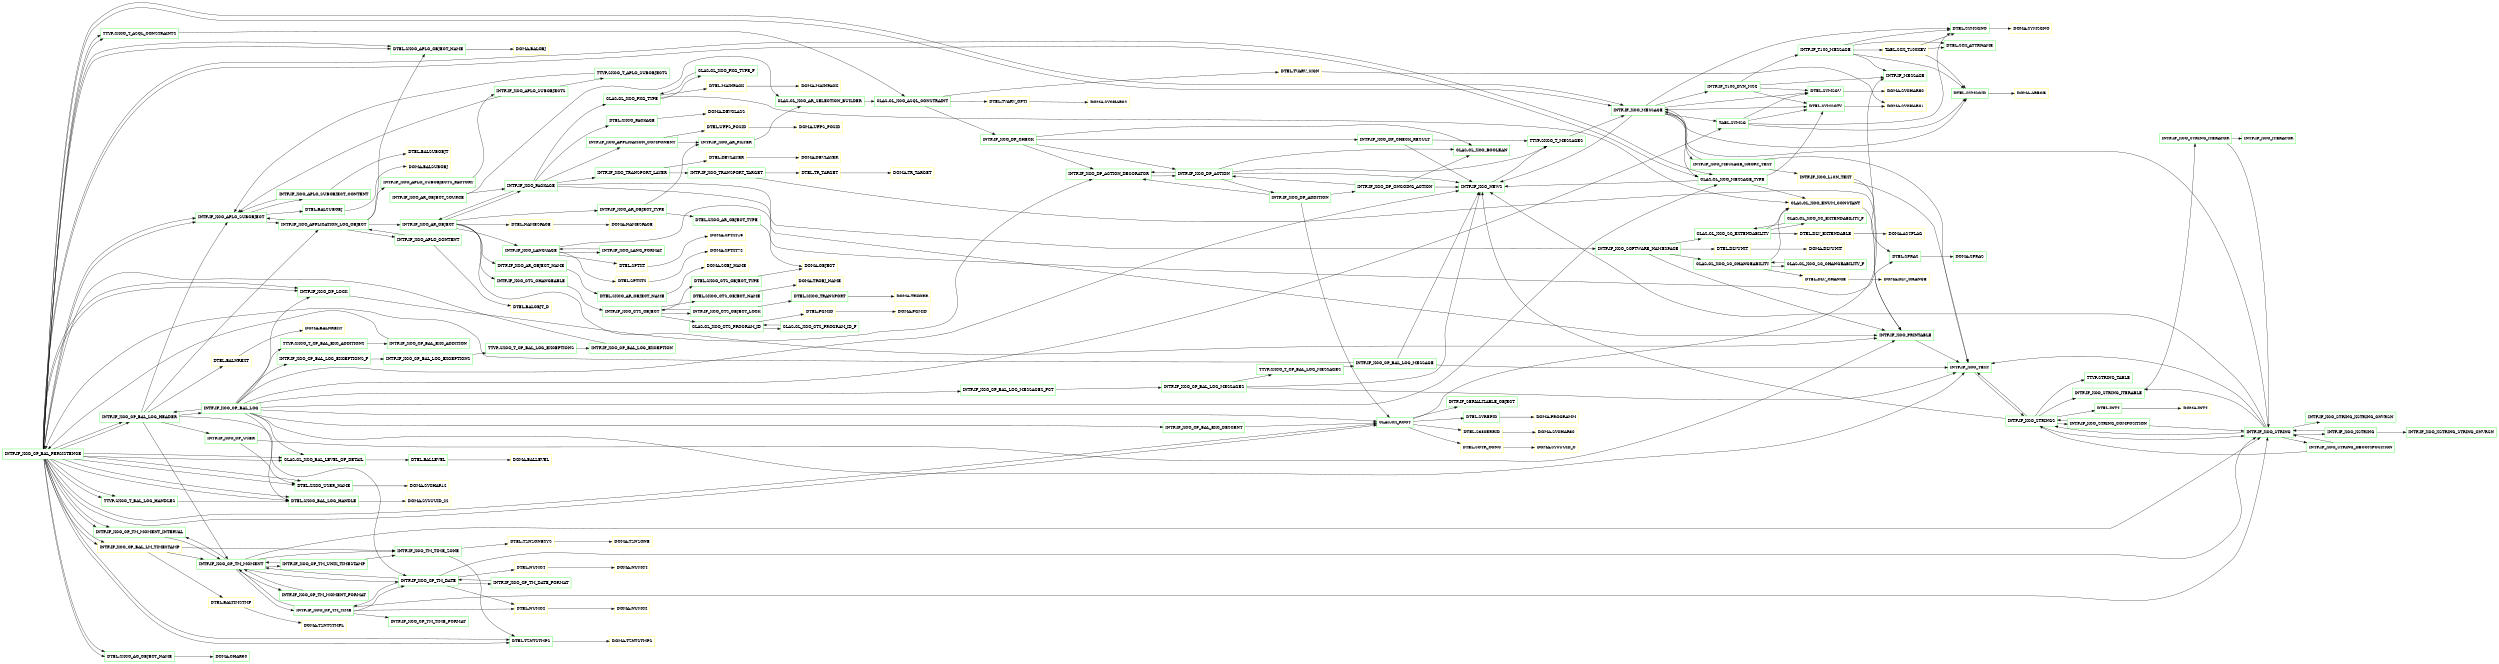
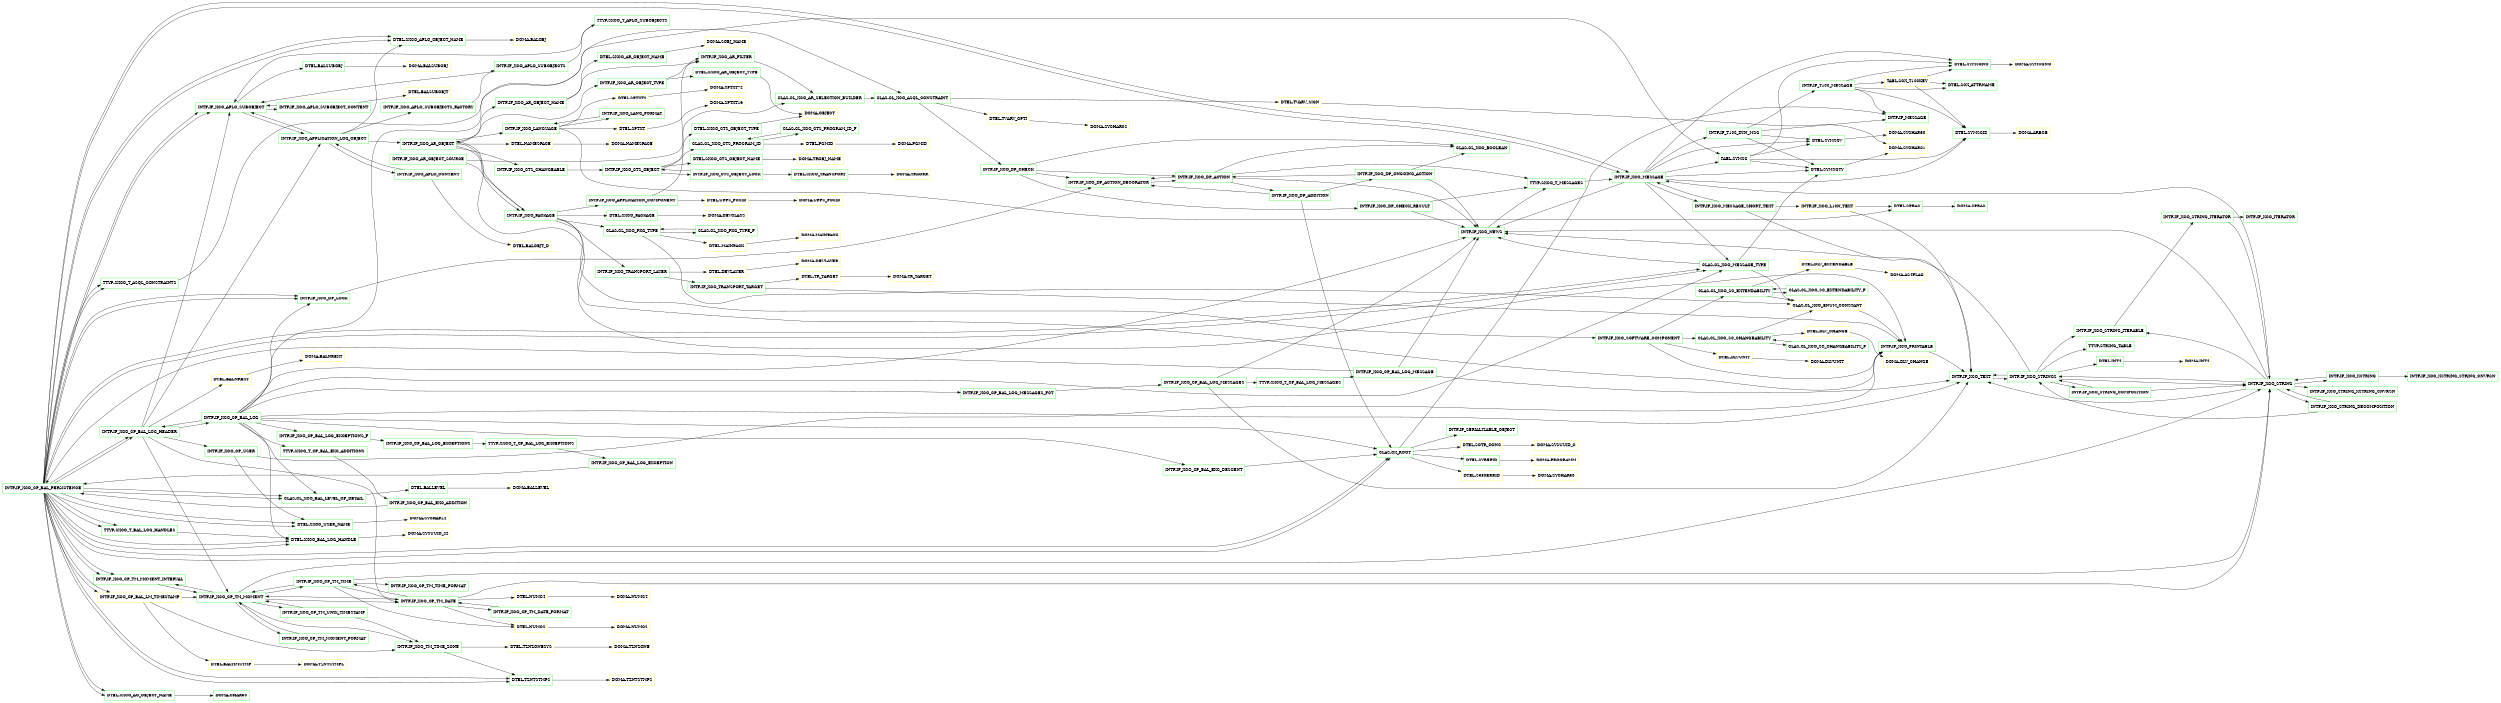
none -> (625, 67)
(1638, 249) -> (1639, 338)
